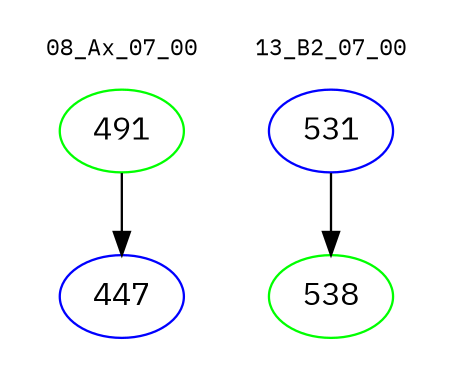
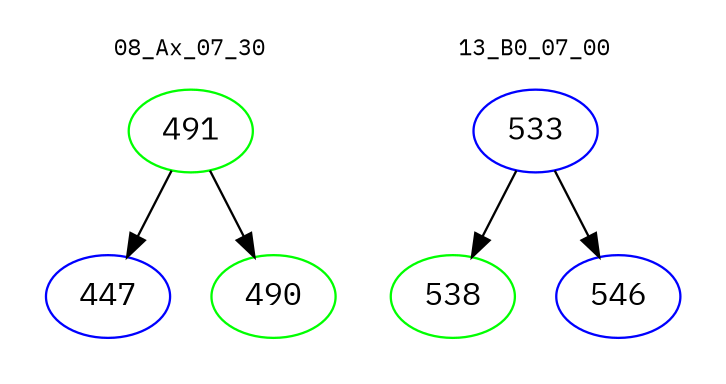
(123, 49) -> (191, 49)
(332, 49) -> (536, 49)
(331, 131) -> (536, 131)
none -> (274, 297)
none -> (618, 297)
